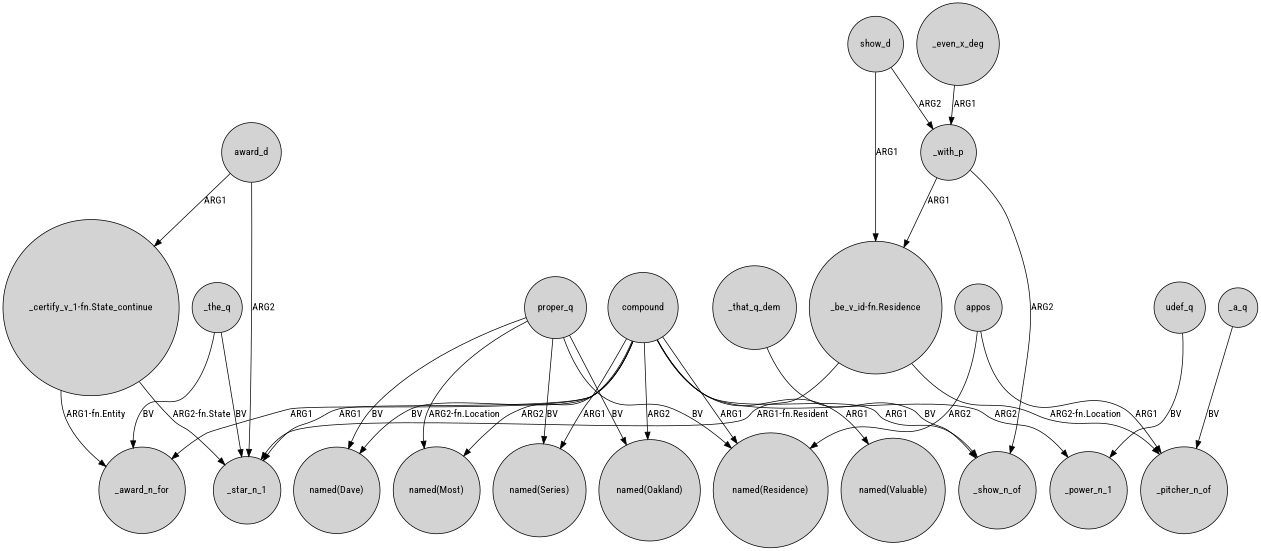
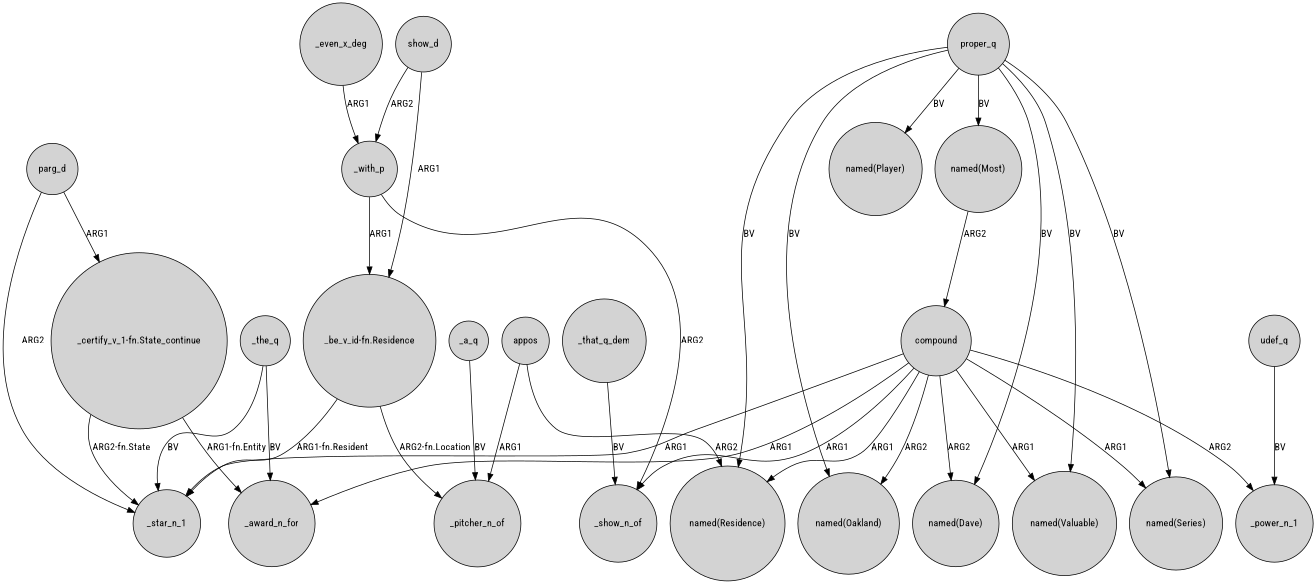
(251, 152) -> (52, 169)
none -> (876, 169)
none -> (1071, 255)
(517, 411) -> (957, 255)
(417, 414) -> (959, 448)
(464, 414) -> (984, 104)
